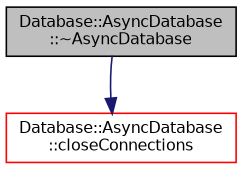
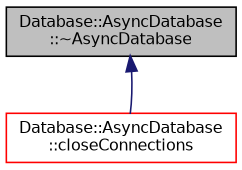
(111, 77) -> (132, 93)
